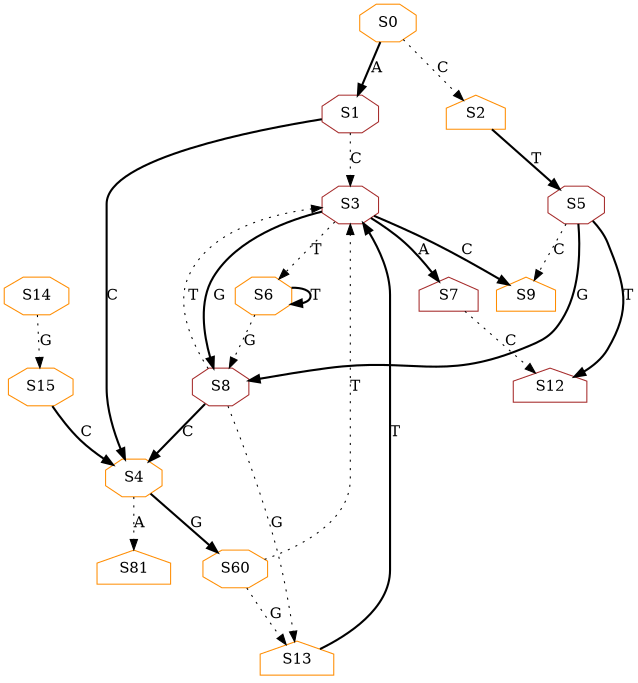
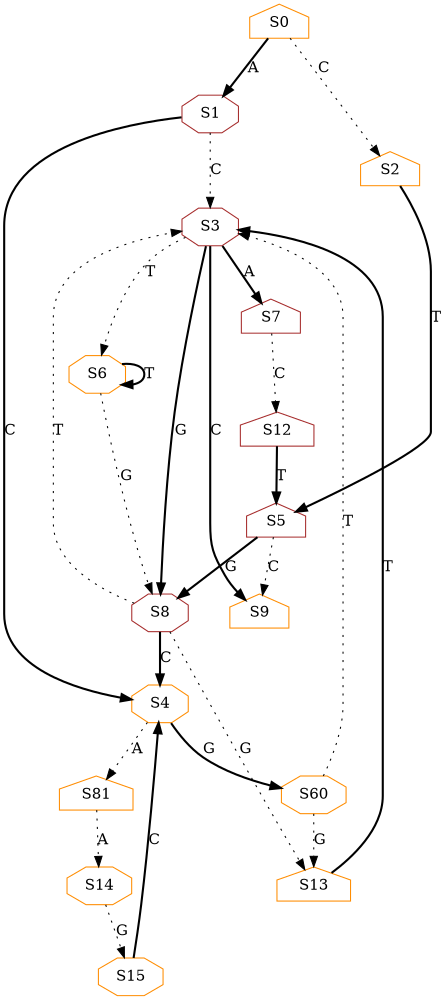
(388, 23) -> (279, 23)
(576, 205) -> (276, 522)
(623, 300) -> (277, 469)
none -> (98, 833)
